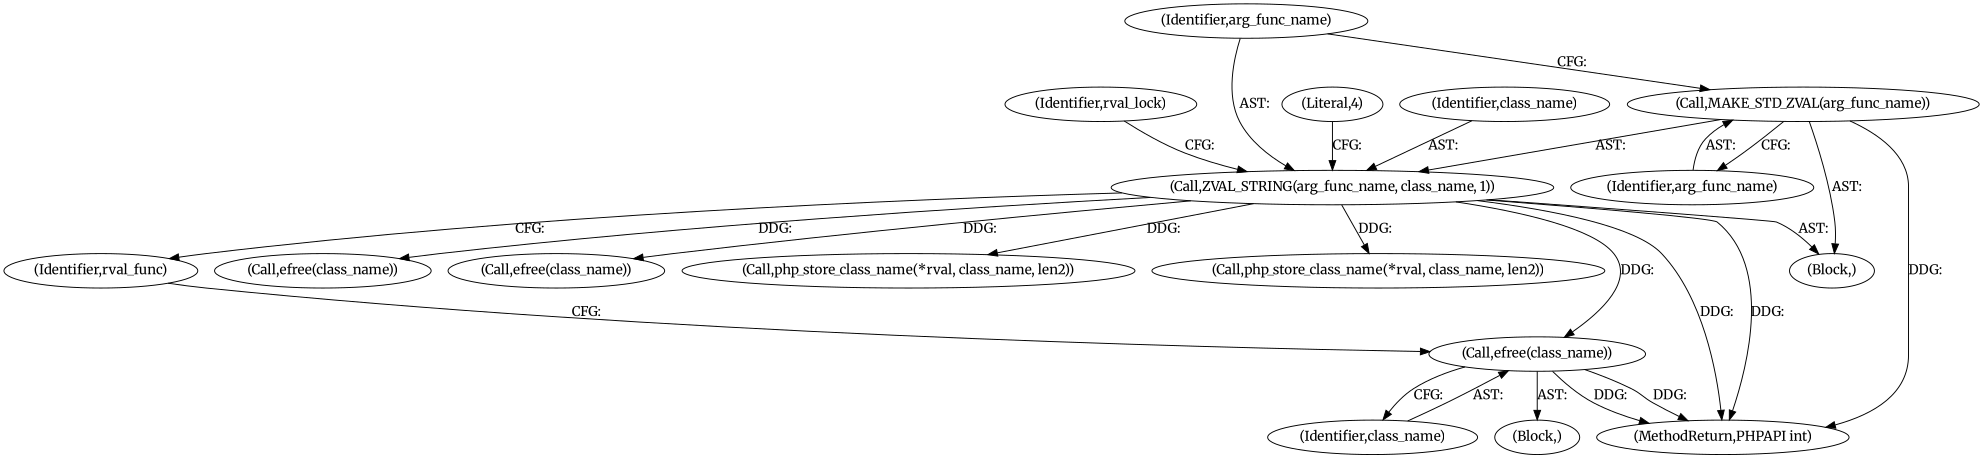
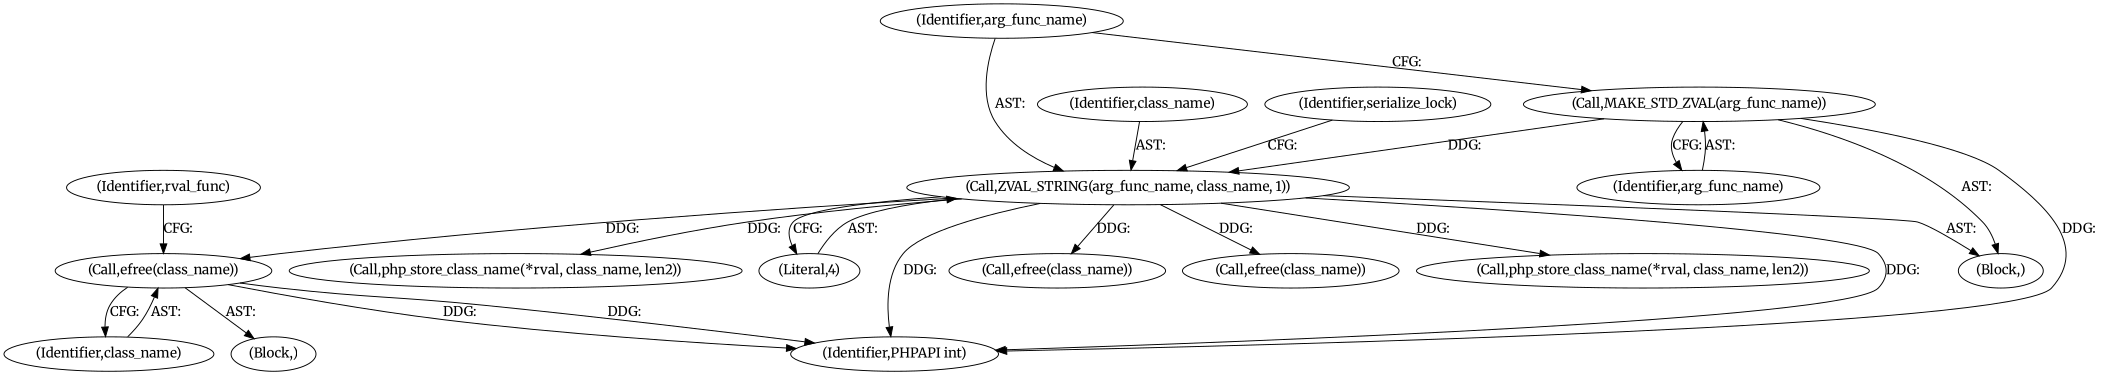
(1101, 104) -> (1378, 104)
(1349, 146) -> (864, 229)
(1612, 146) -> (1466, 146)
(650, 215) -> (853, 206)
(1723, 437) -> (895, 354)
